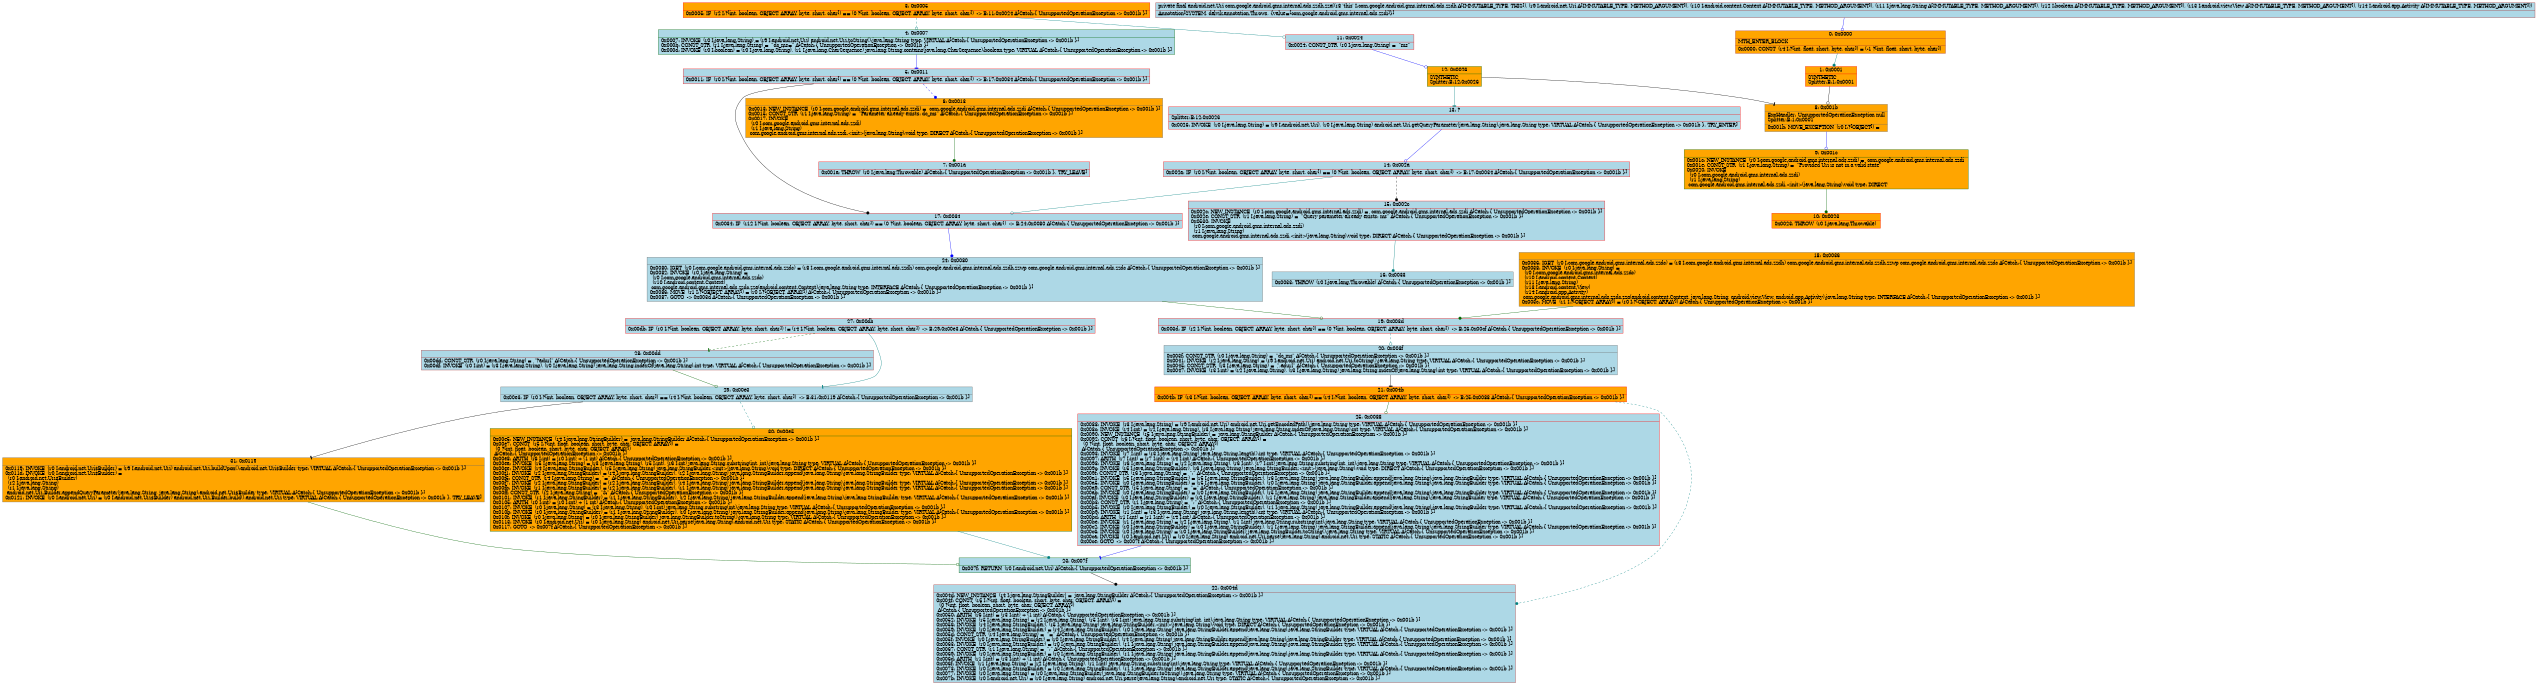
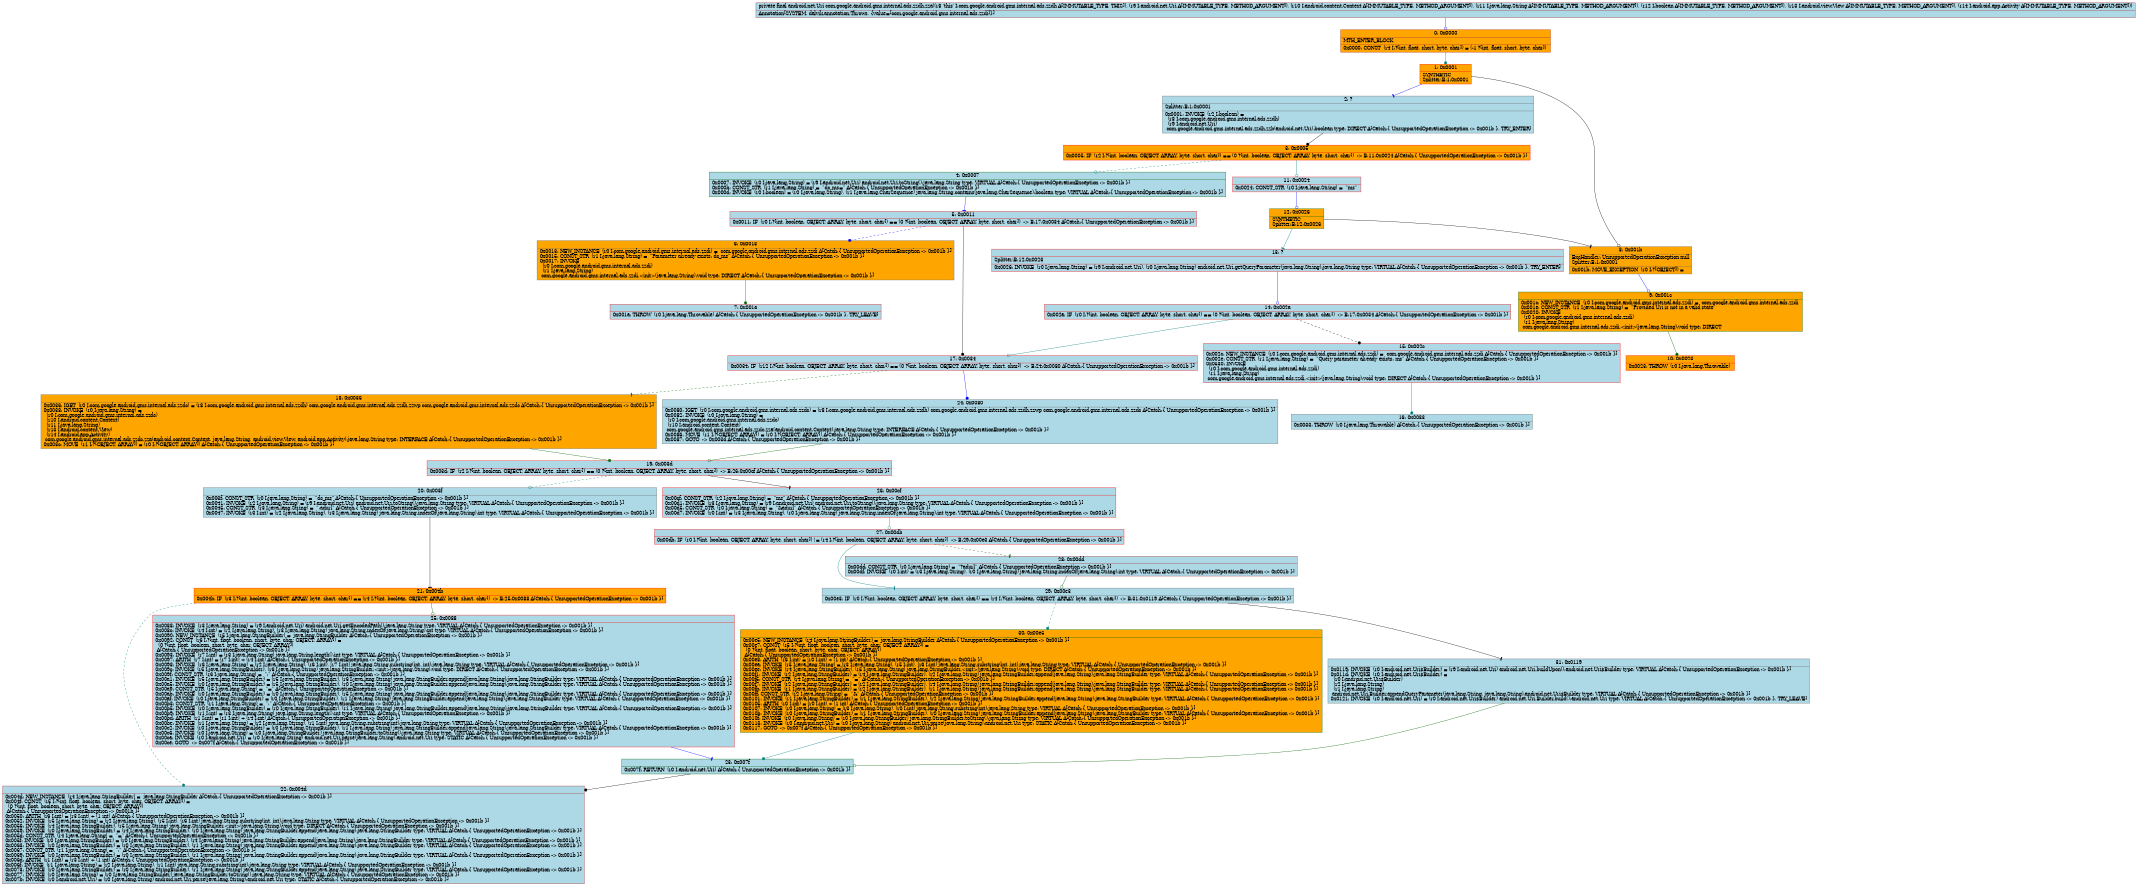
none -> (1348, 115)
none -> (760, 383)
(747, 414) -> (1052, 615)
(243, 480) -> (1569, 681)
none -> (889, 502)
